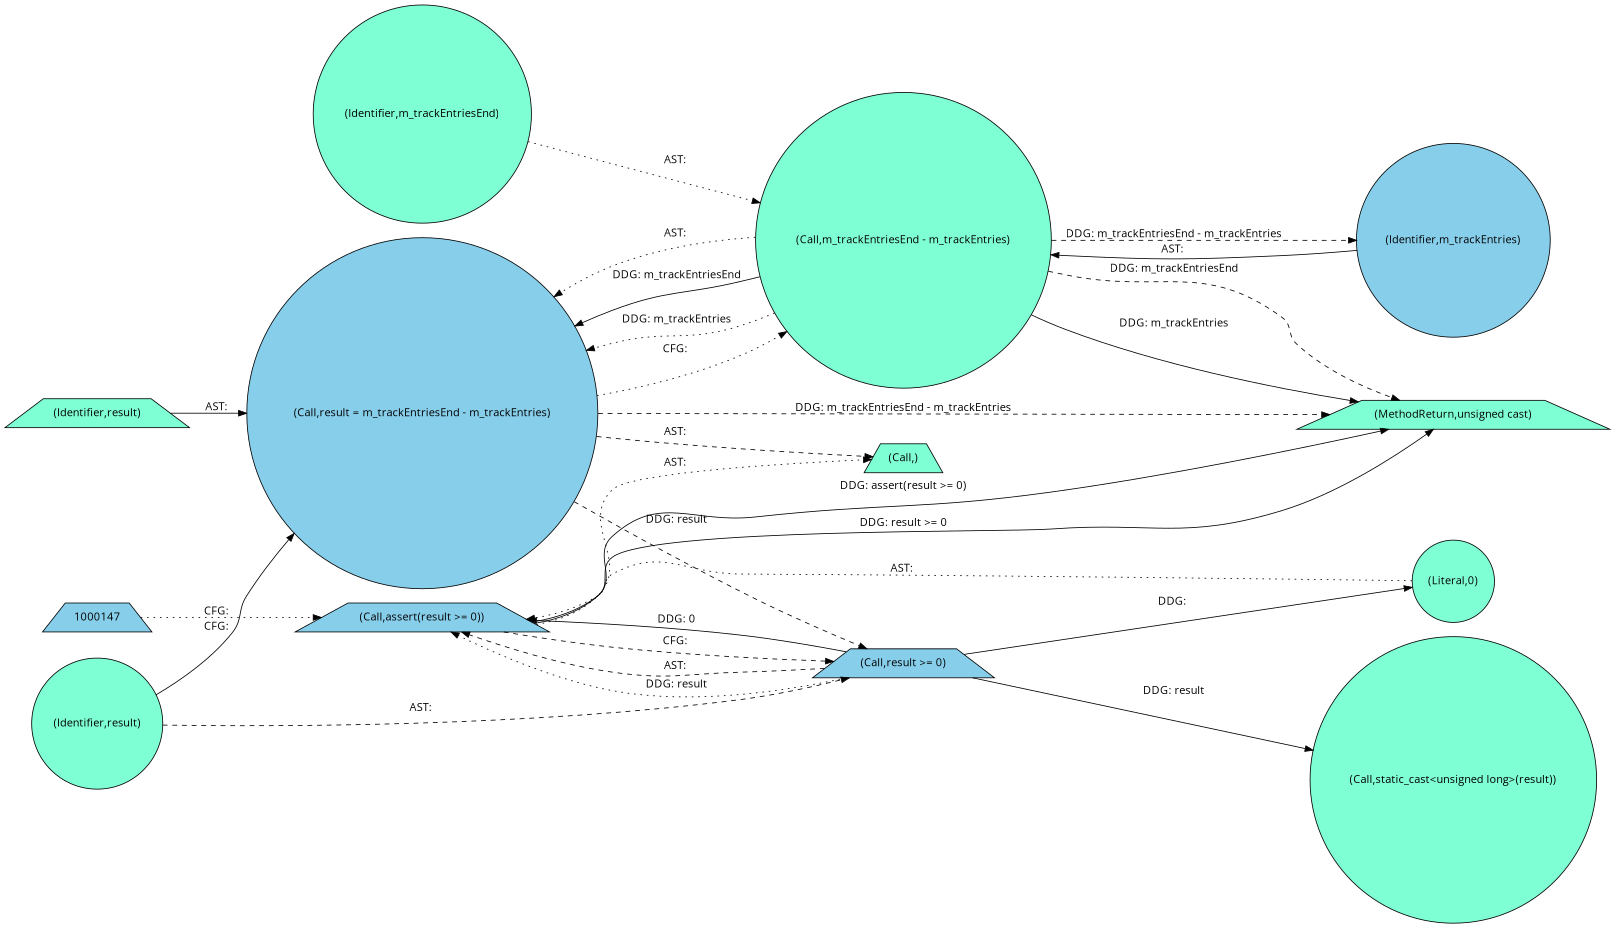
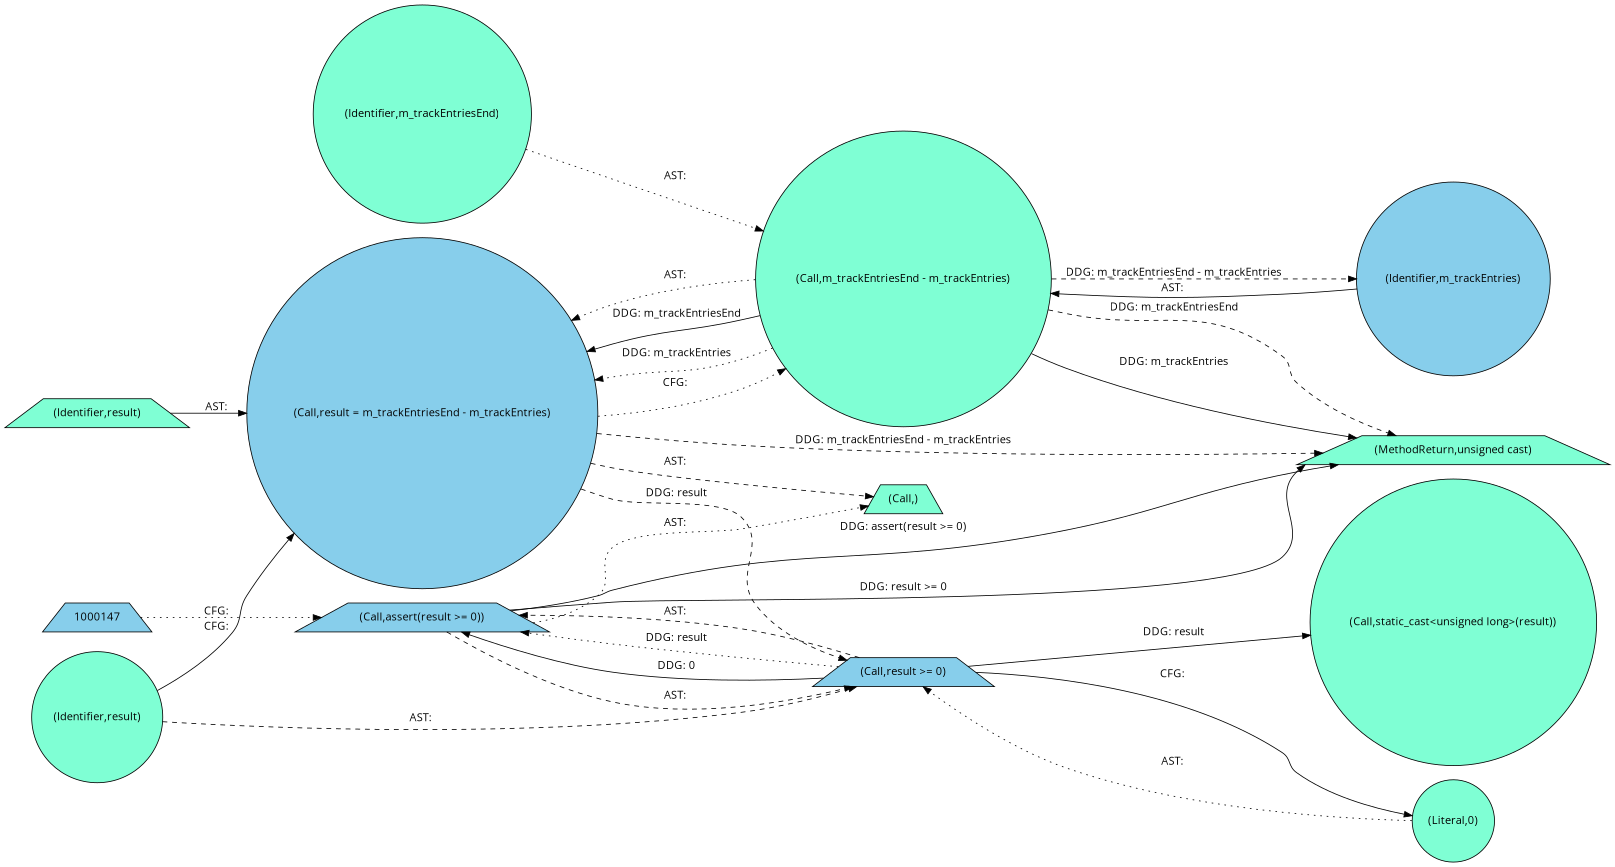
(964, 576) -> (1160, 793)
(1174, 602) -> (1174, 674)
(677, 641) -> (677, 696)
